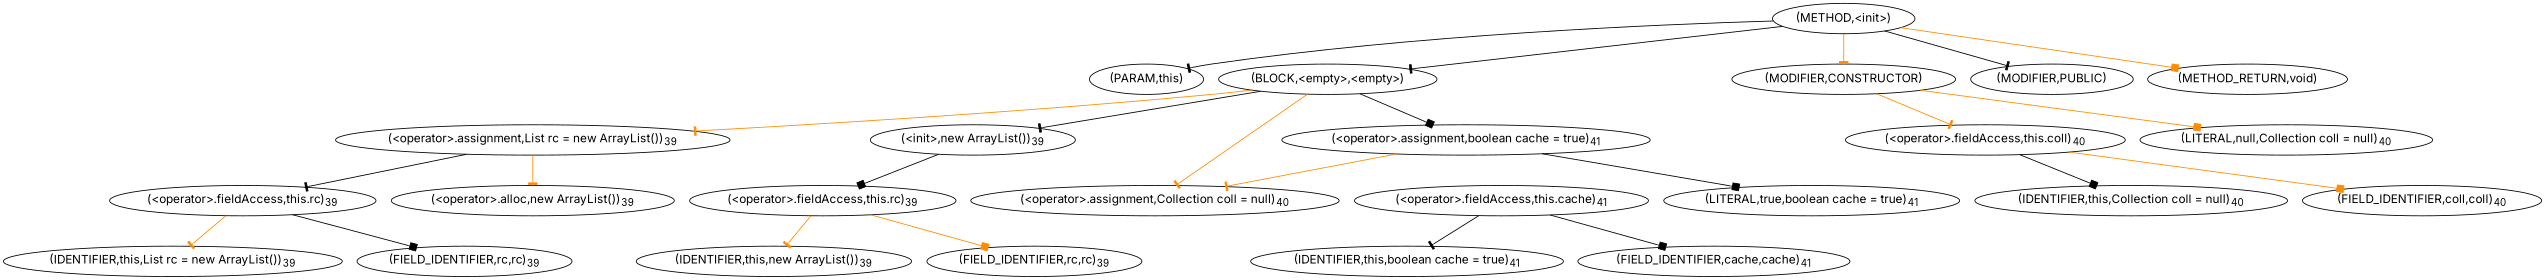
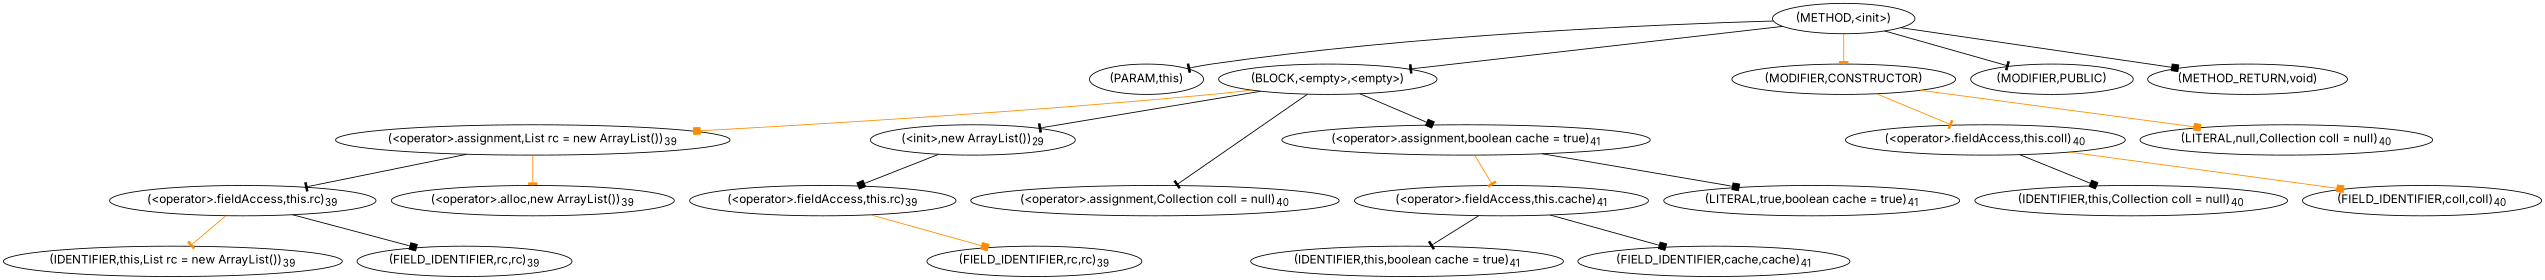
(2035, 47) -> (2035, 47)
(975, 114) -> (975, 114)
(1038, 139) -> (1038, 139)
(1243, 139) -> (1243, 139)
(1313, 170) -> (1483, 168)
(774, 261) -> none
